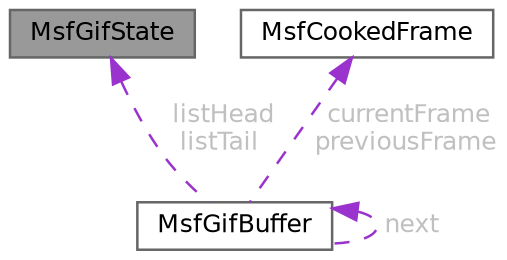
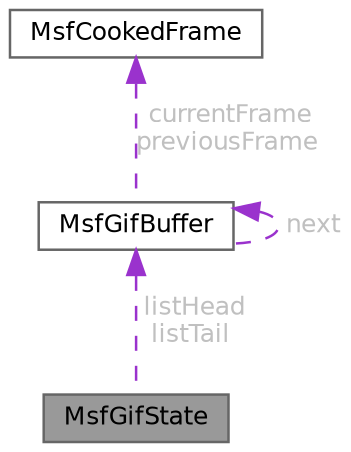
(157, 147) -> (136, 335)
